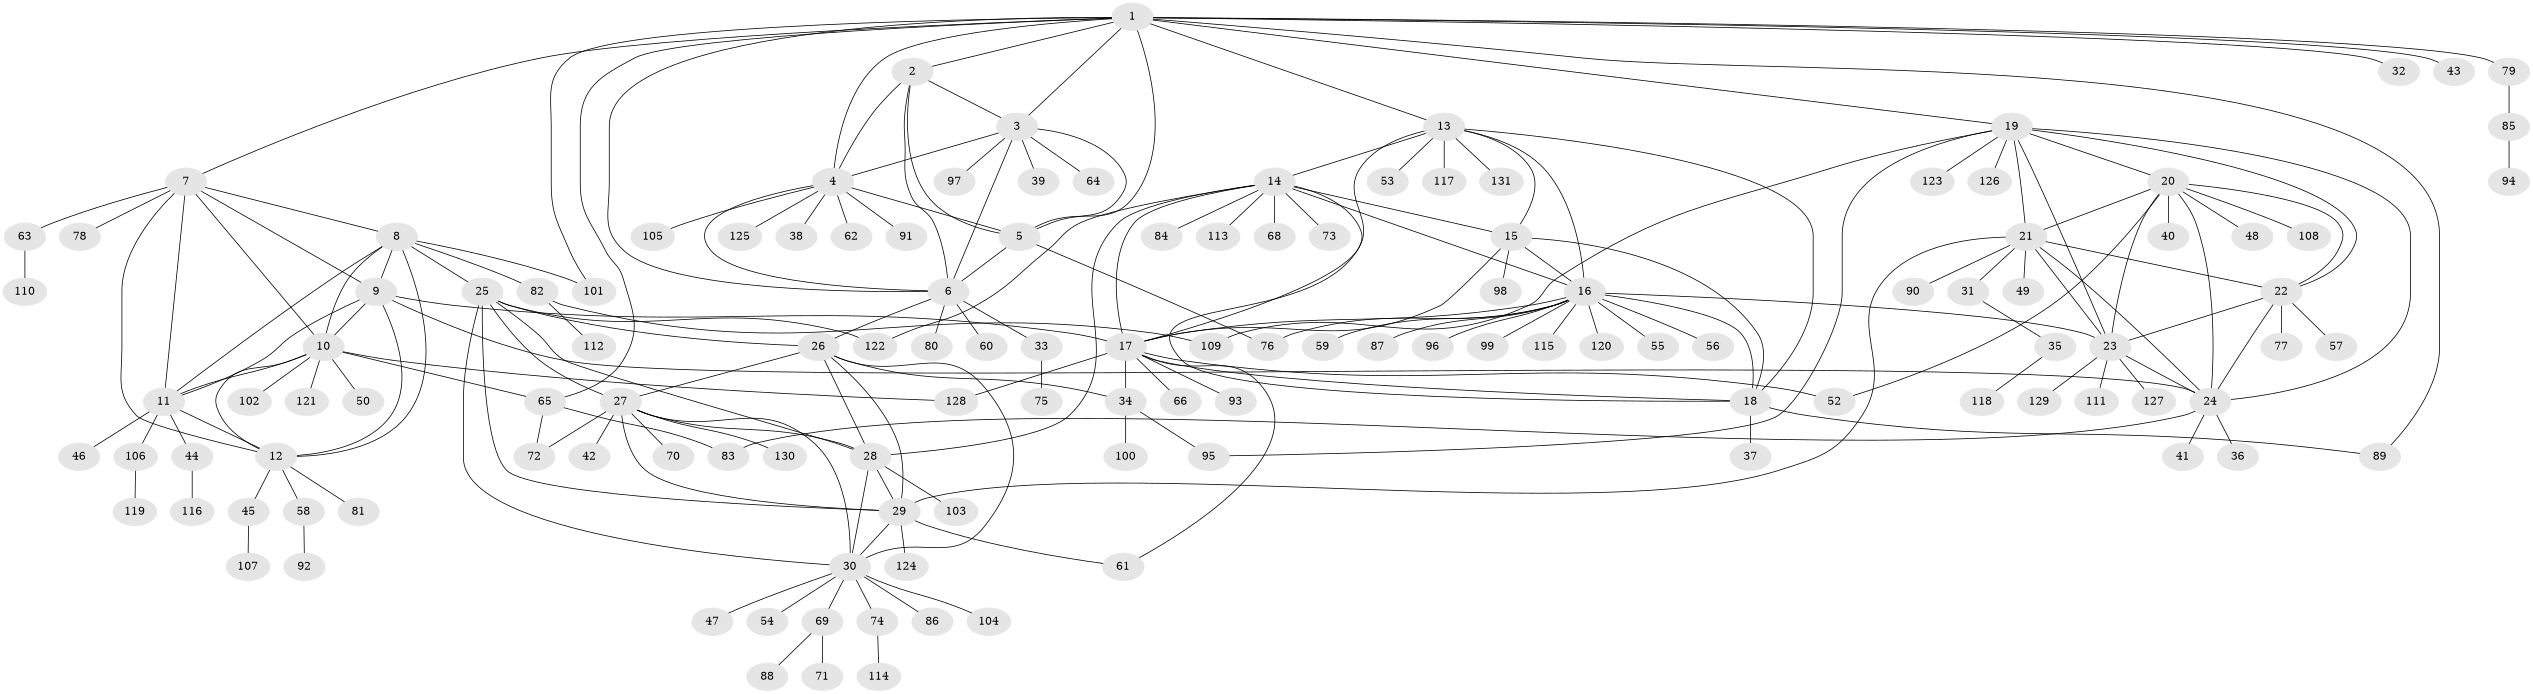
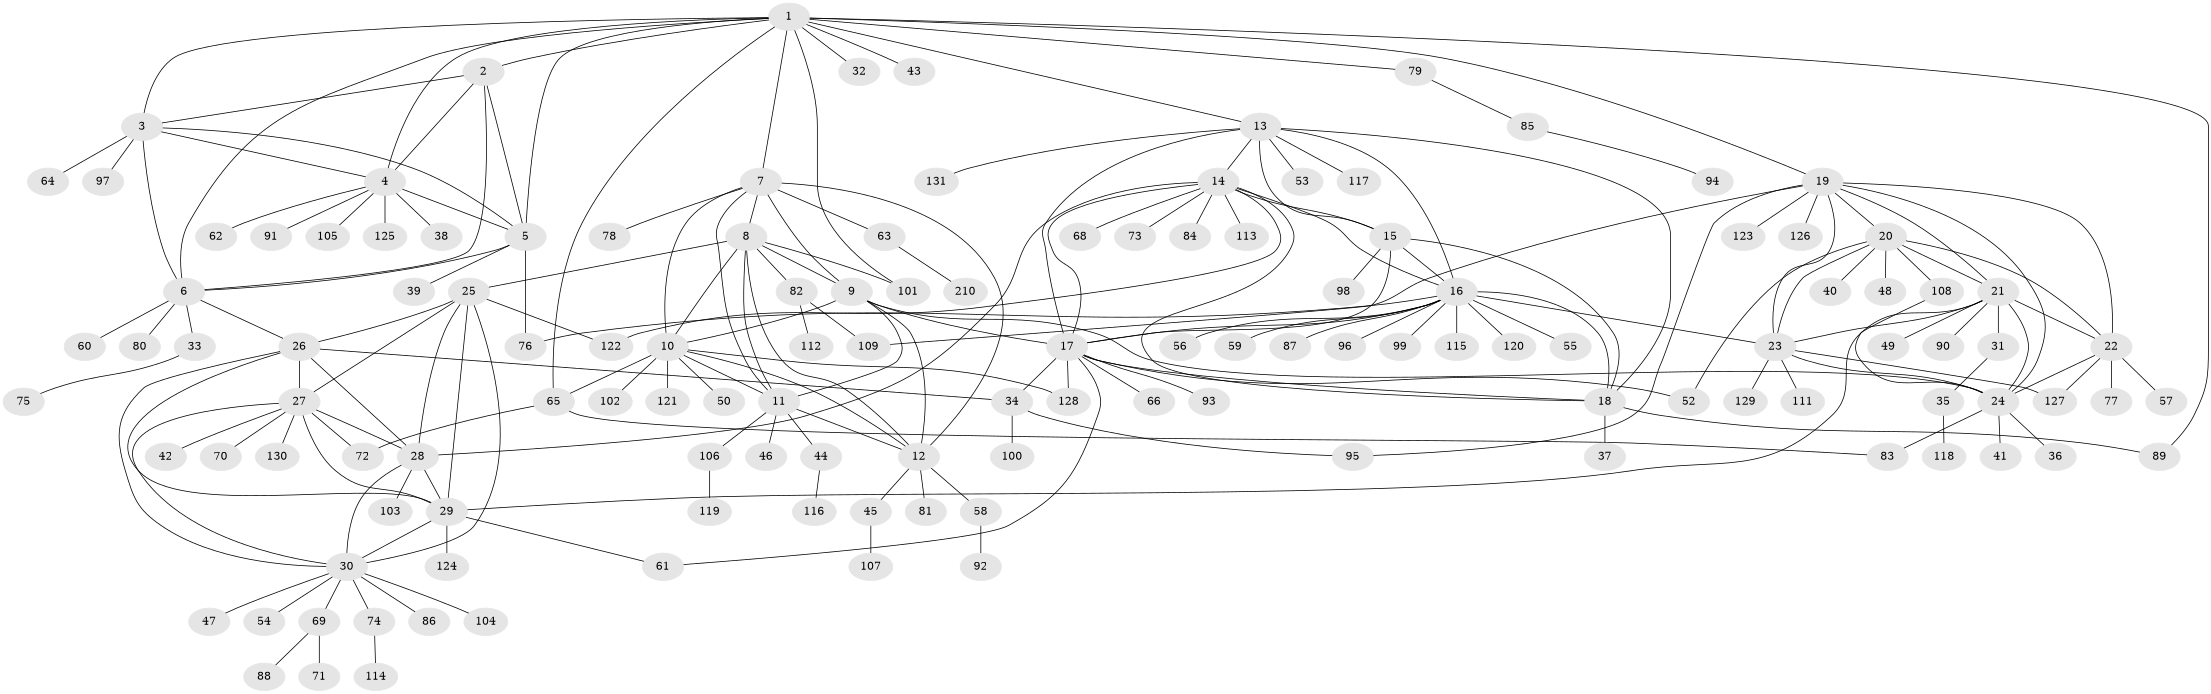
(1028, 154) -> (470, 264)
(747, 270) -> none
(2210, 288) -> (1867, 367)
(25, 292) -> (966, 292)
(2196, 319) -> (2083, 374)
